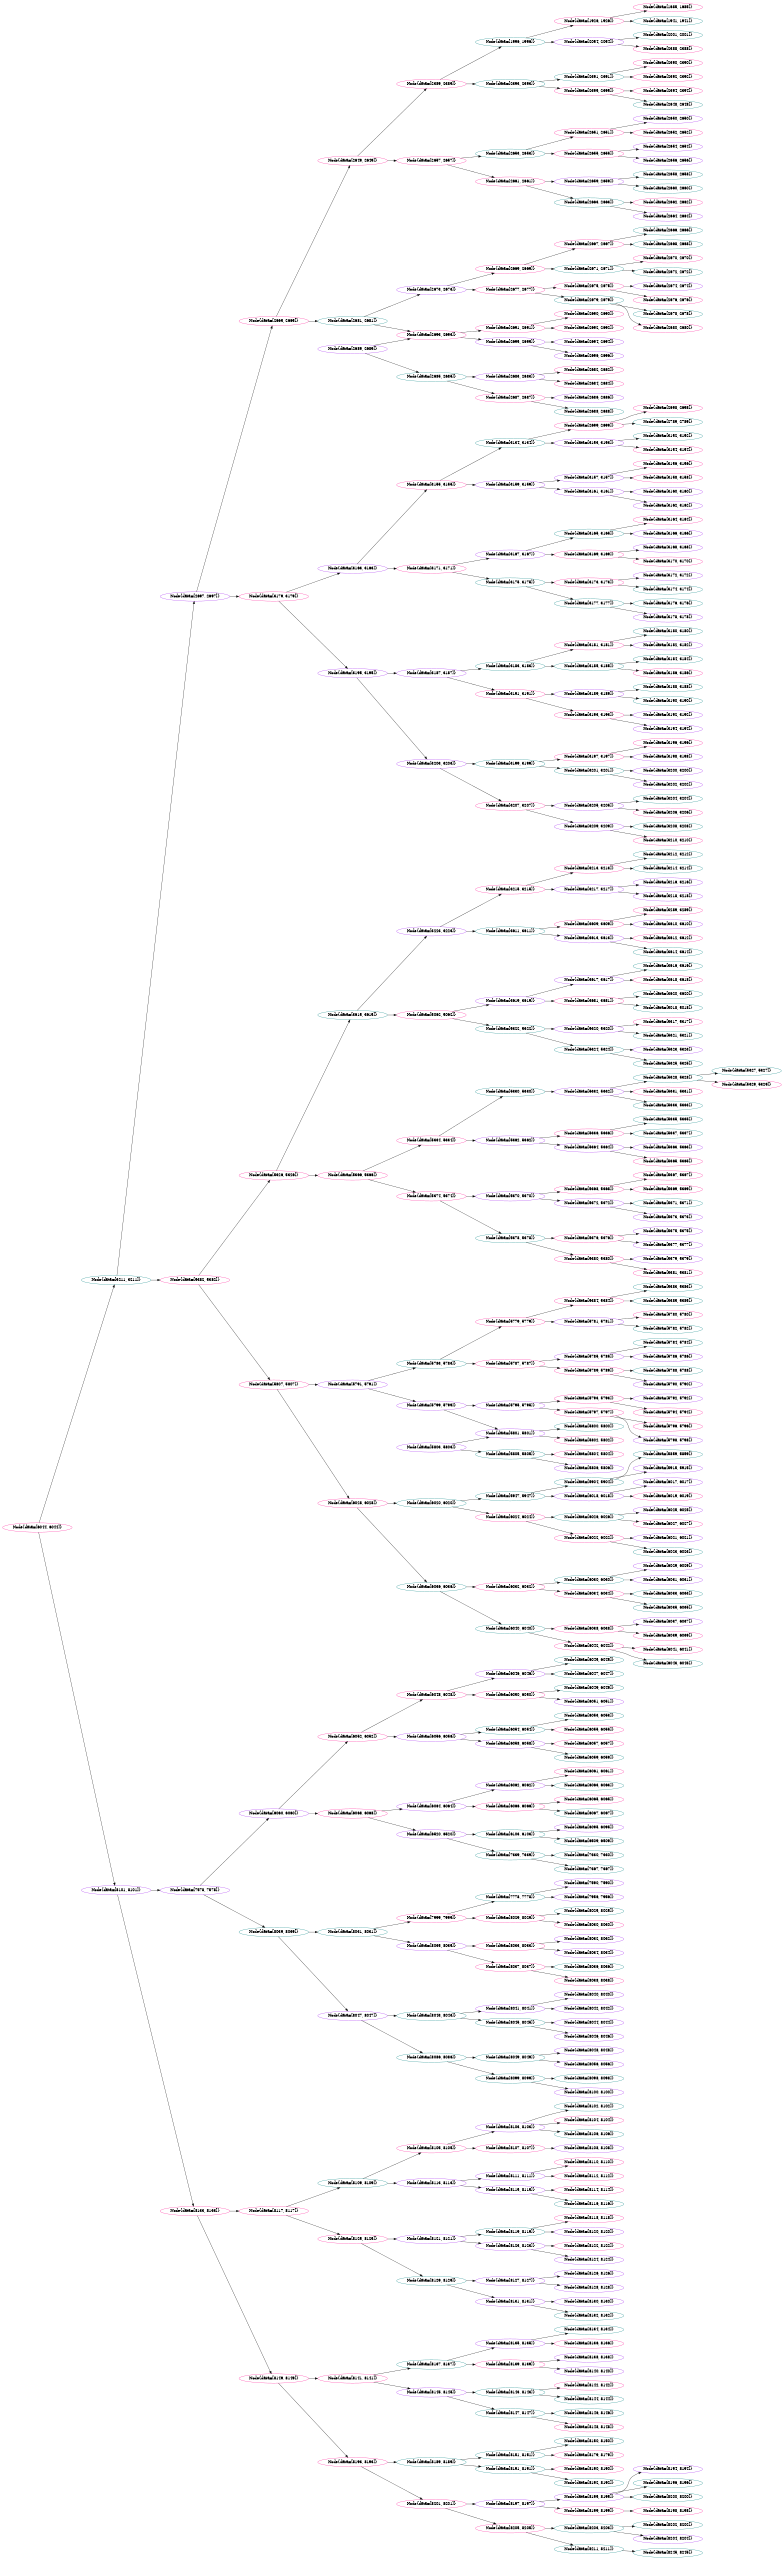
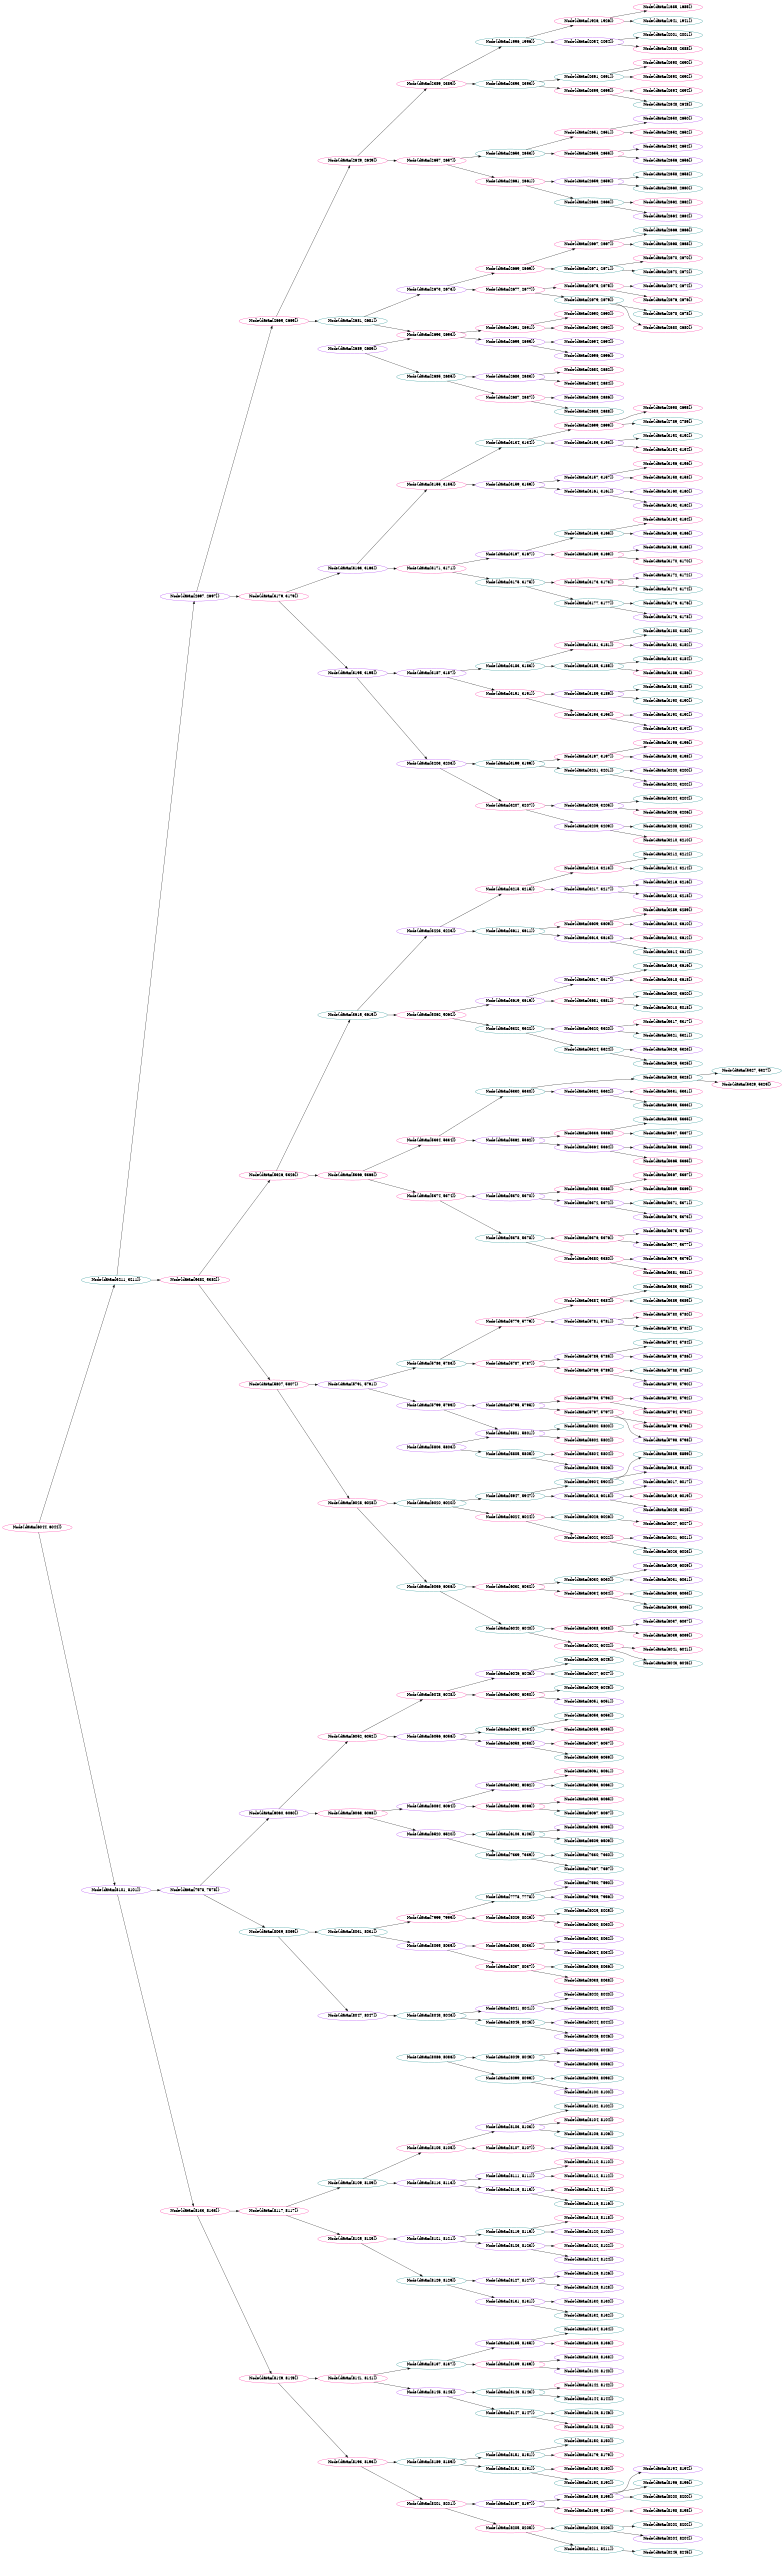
(627, 1085) -> (581, 1082)
(627, 1514) -> (627, 1503)
(391, 2036) -> none
